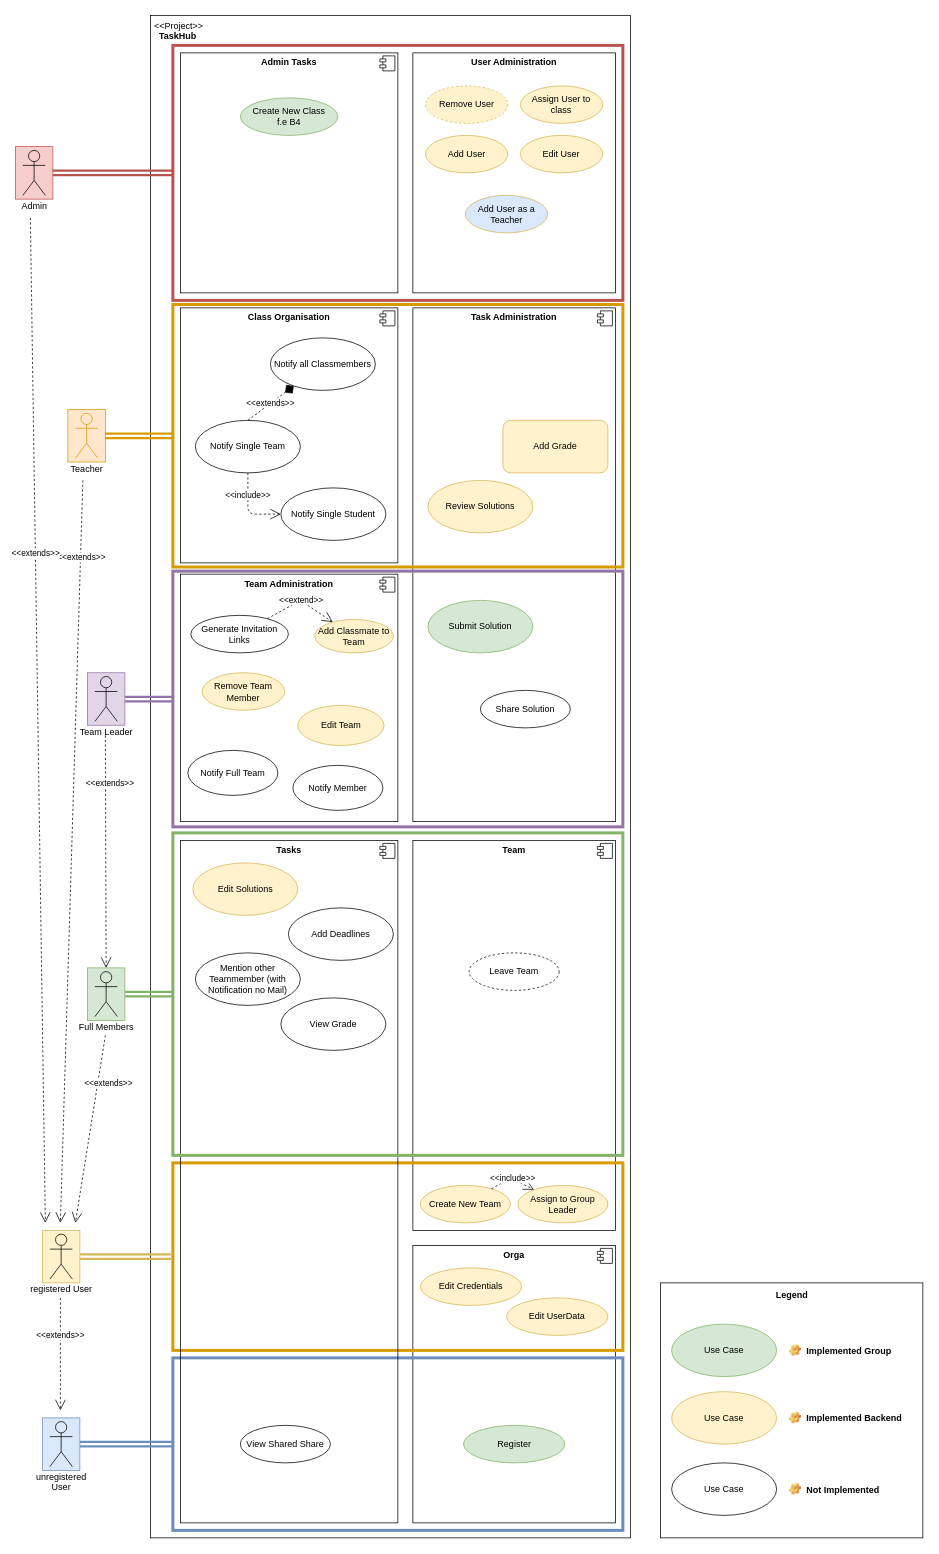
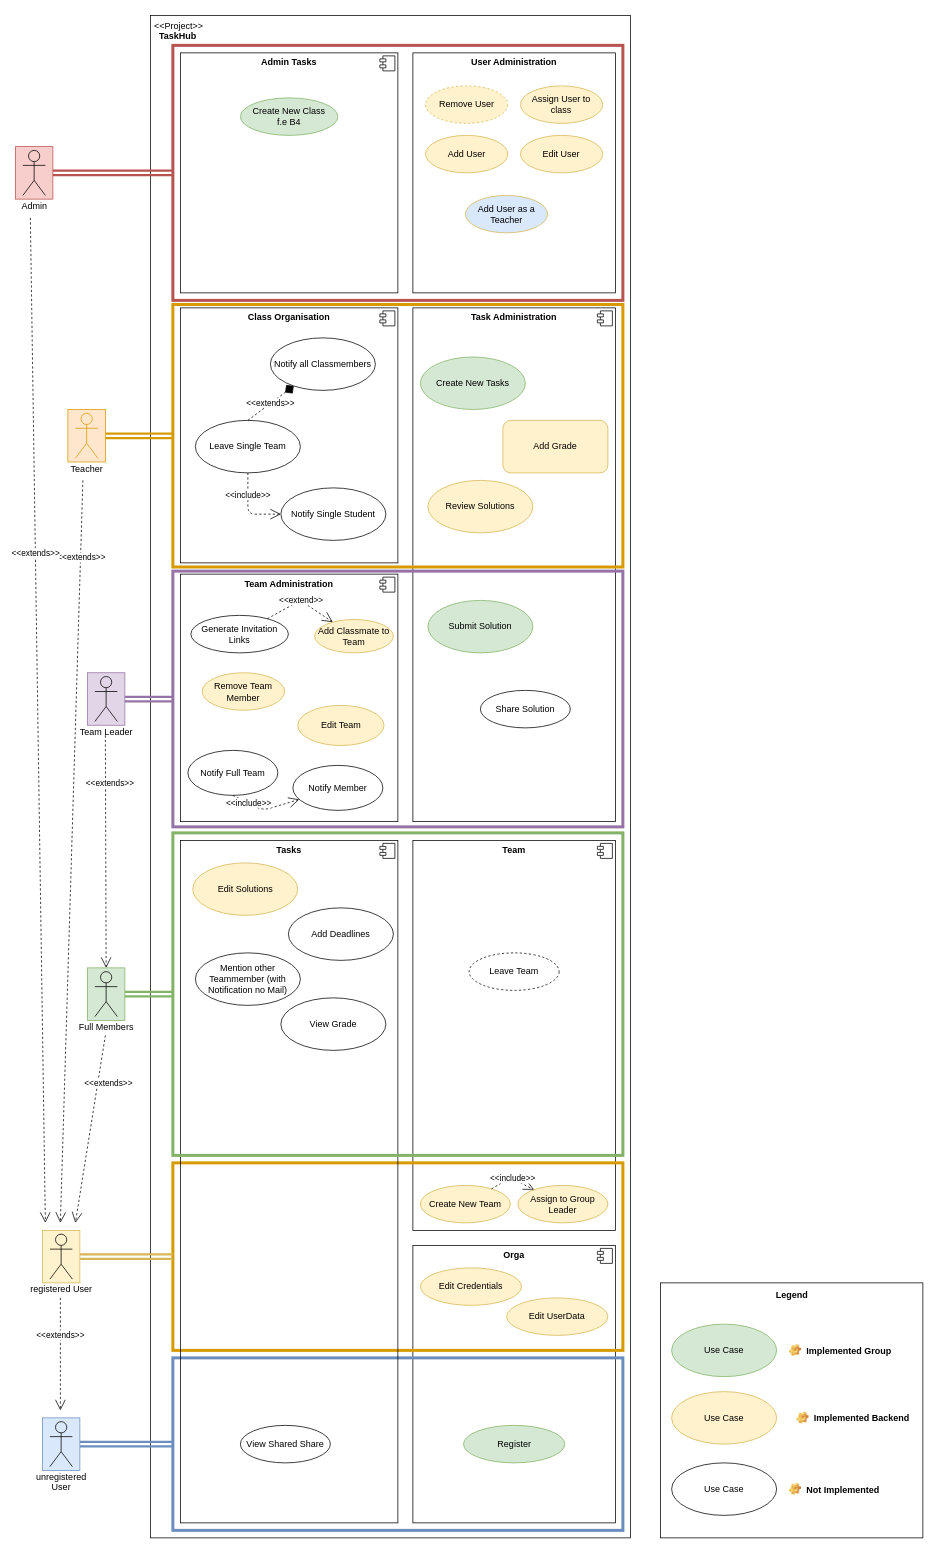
none -> (473, 383)
(248, 447) -> (248, 447)
none -> (264, 809)
(848, 1418) -> (855, 1418)
